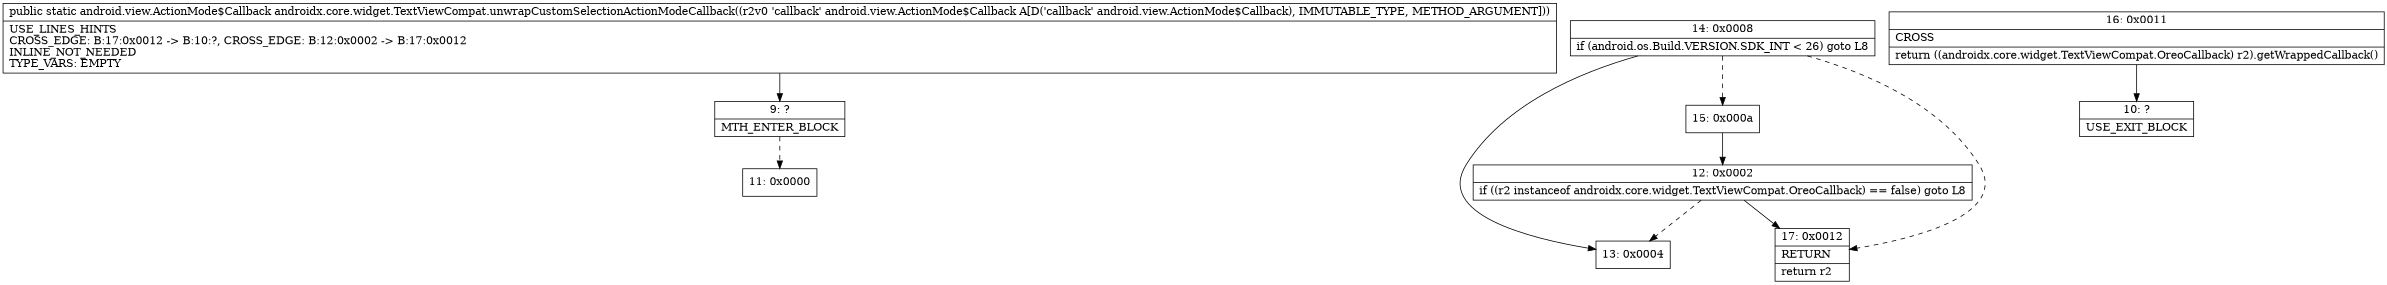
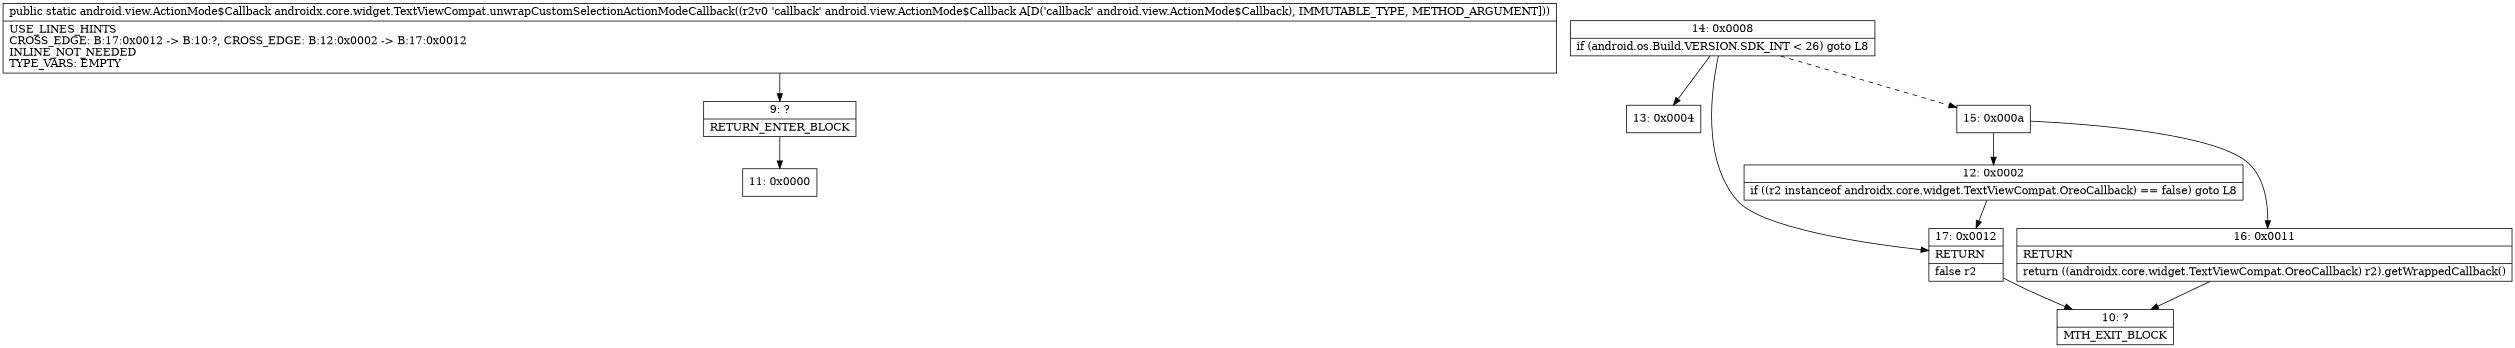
(1915, 38) -> (2048, 254)
(780, 127) -> (780, 127)
(2137, 127) -> (2115, 336)
none -> (2173, 136)
(780, 149) -> (780, 149)
(1968, 150) -> (1754, 212)
(1678, 218) -> none
(1807, 272) -> (1956, 272)
none -> (2034, 293)
